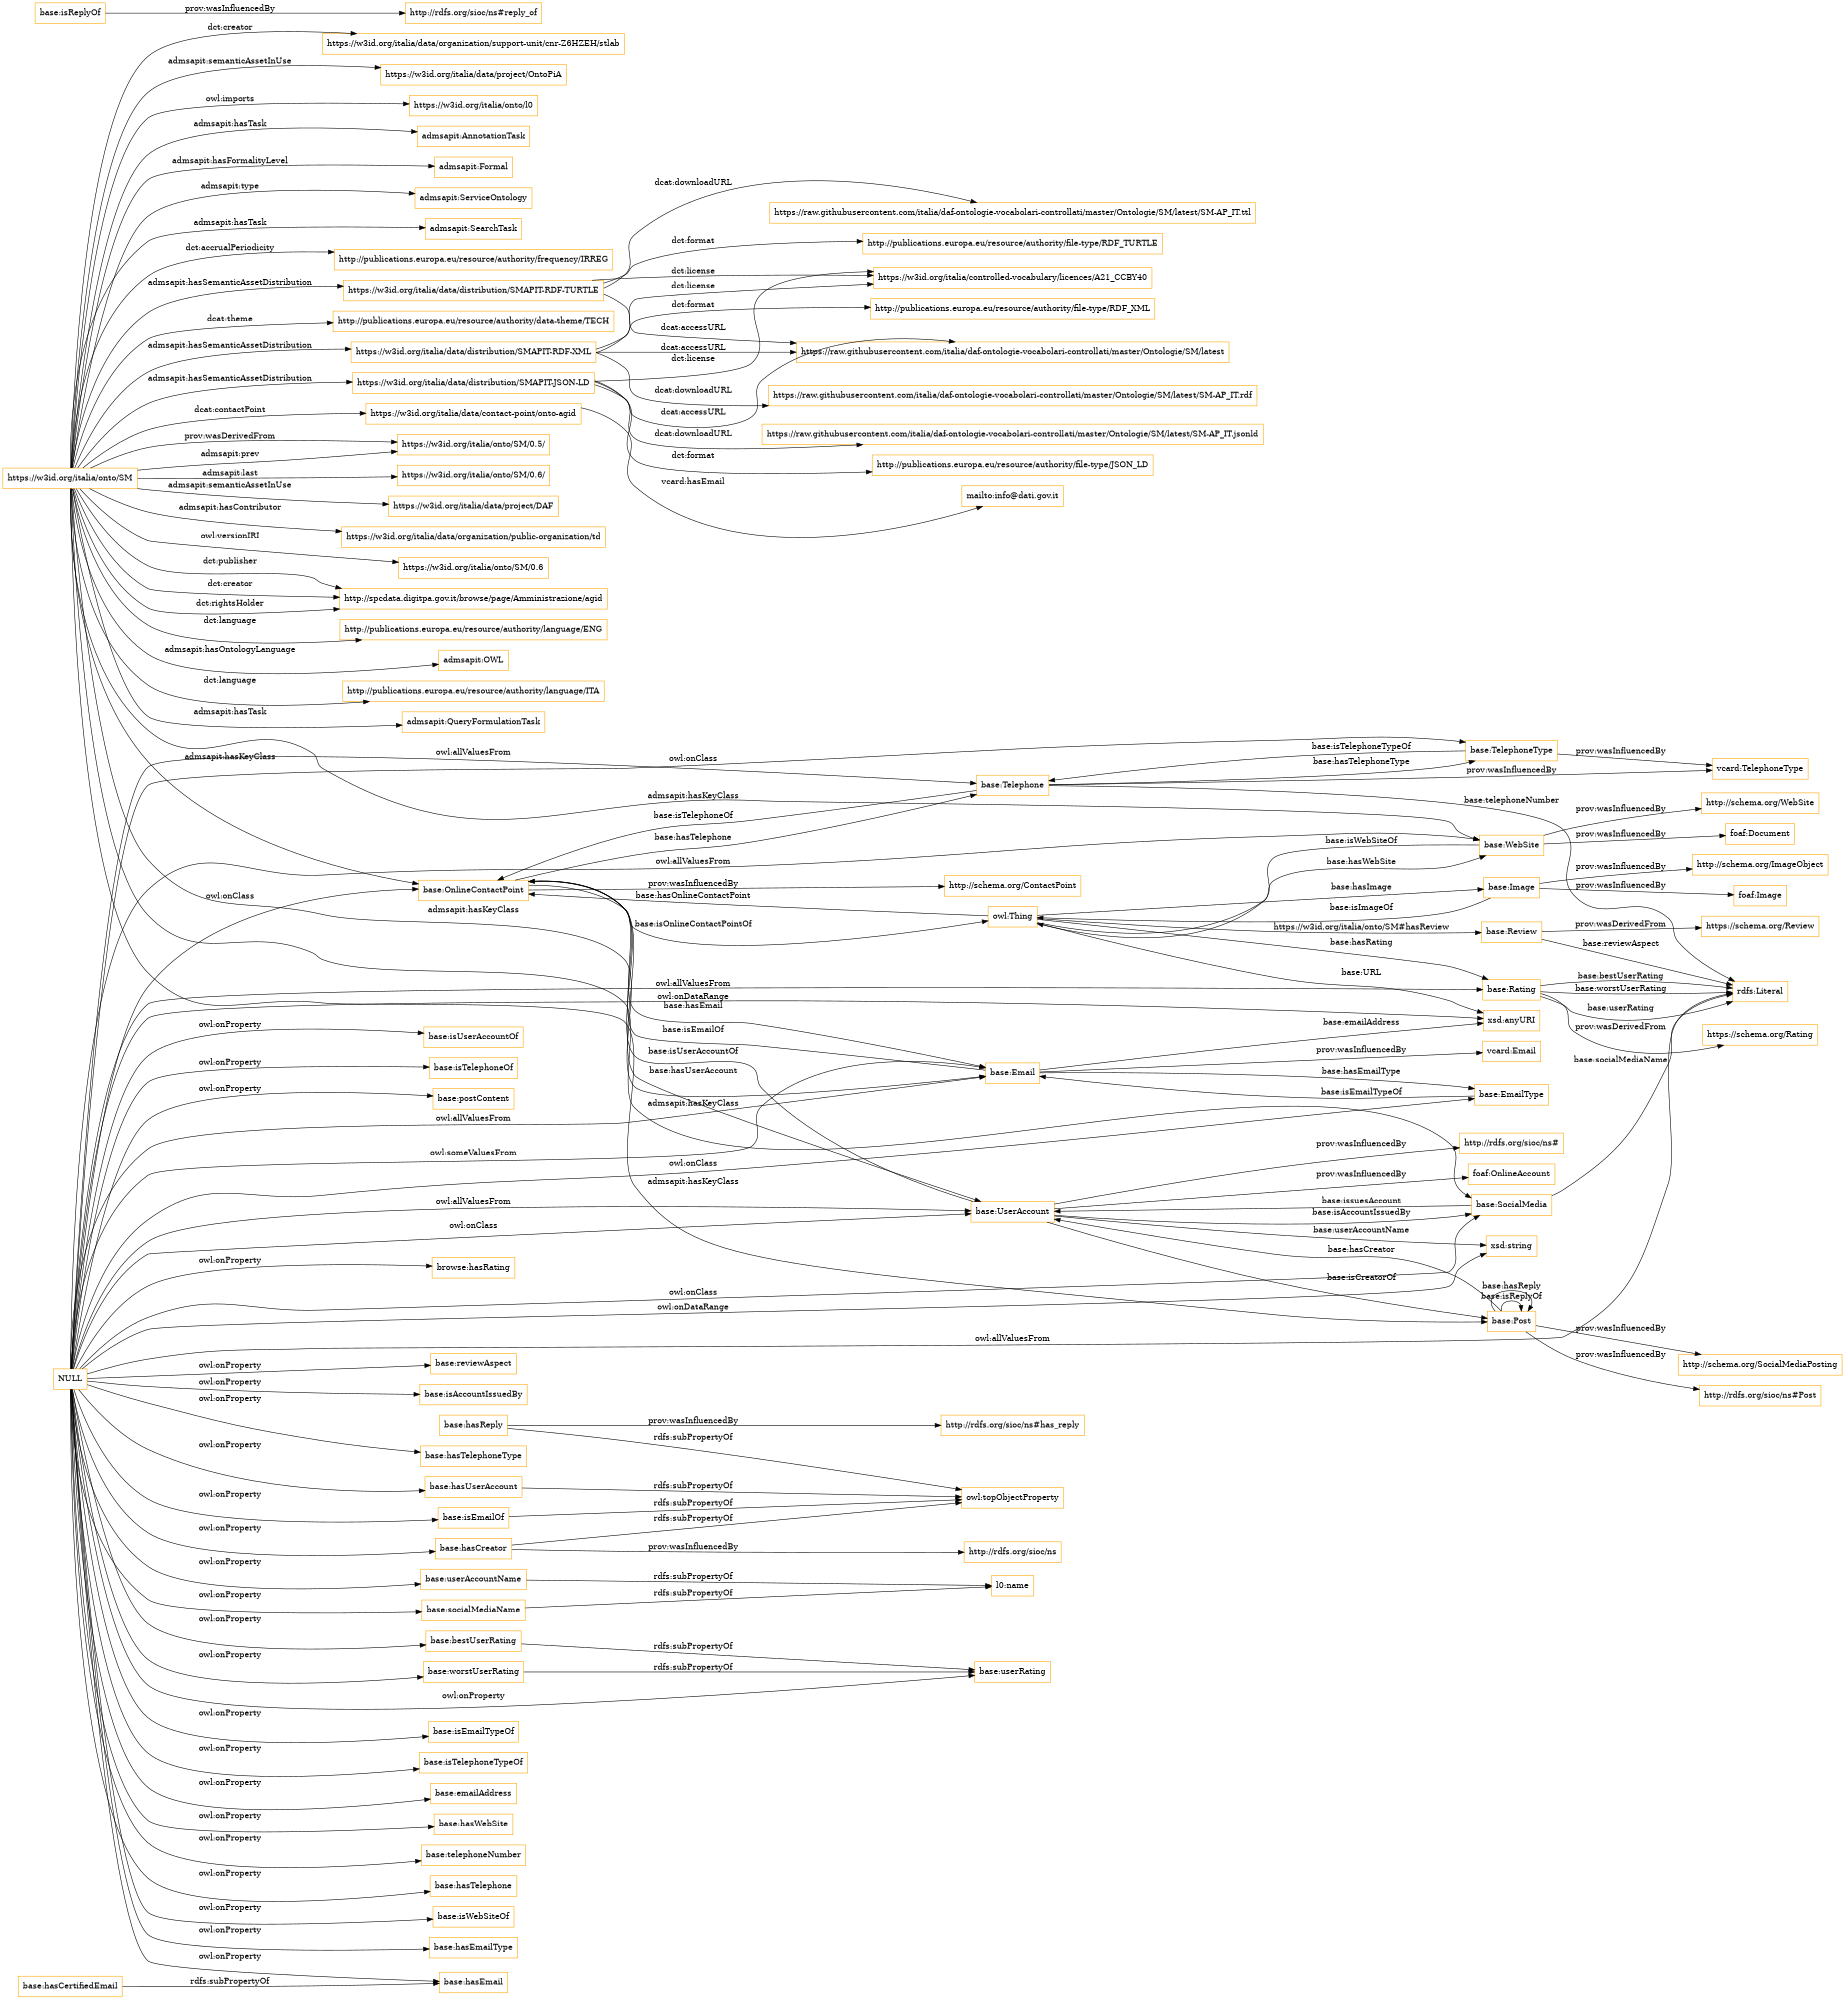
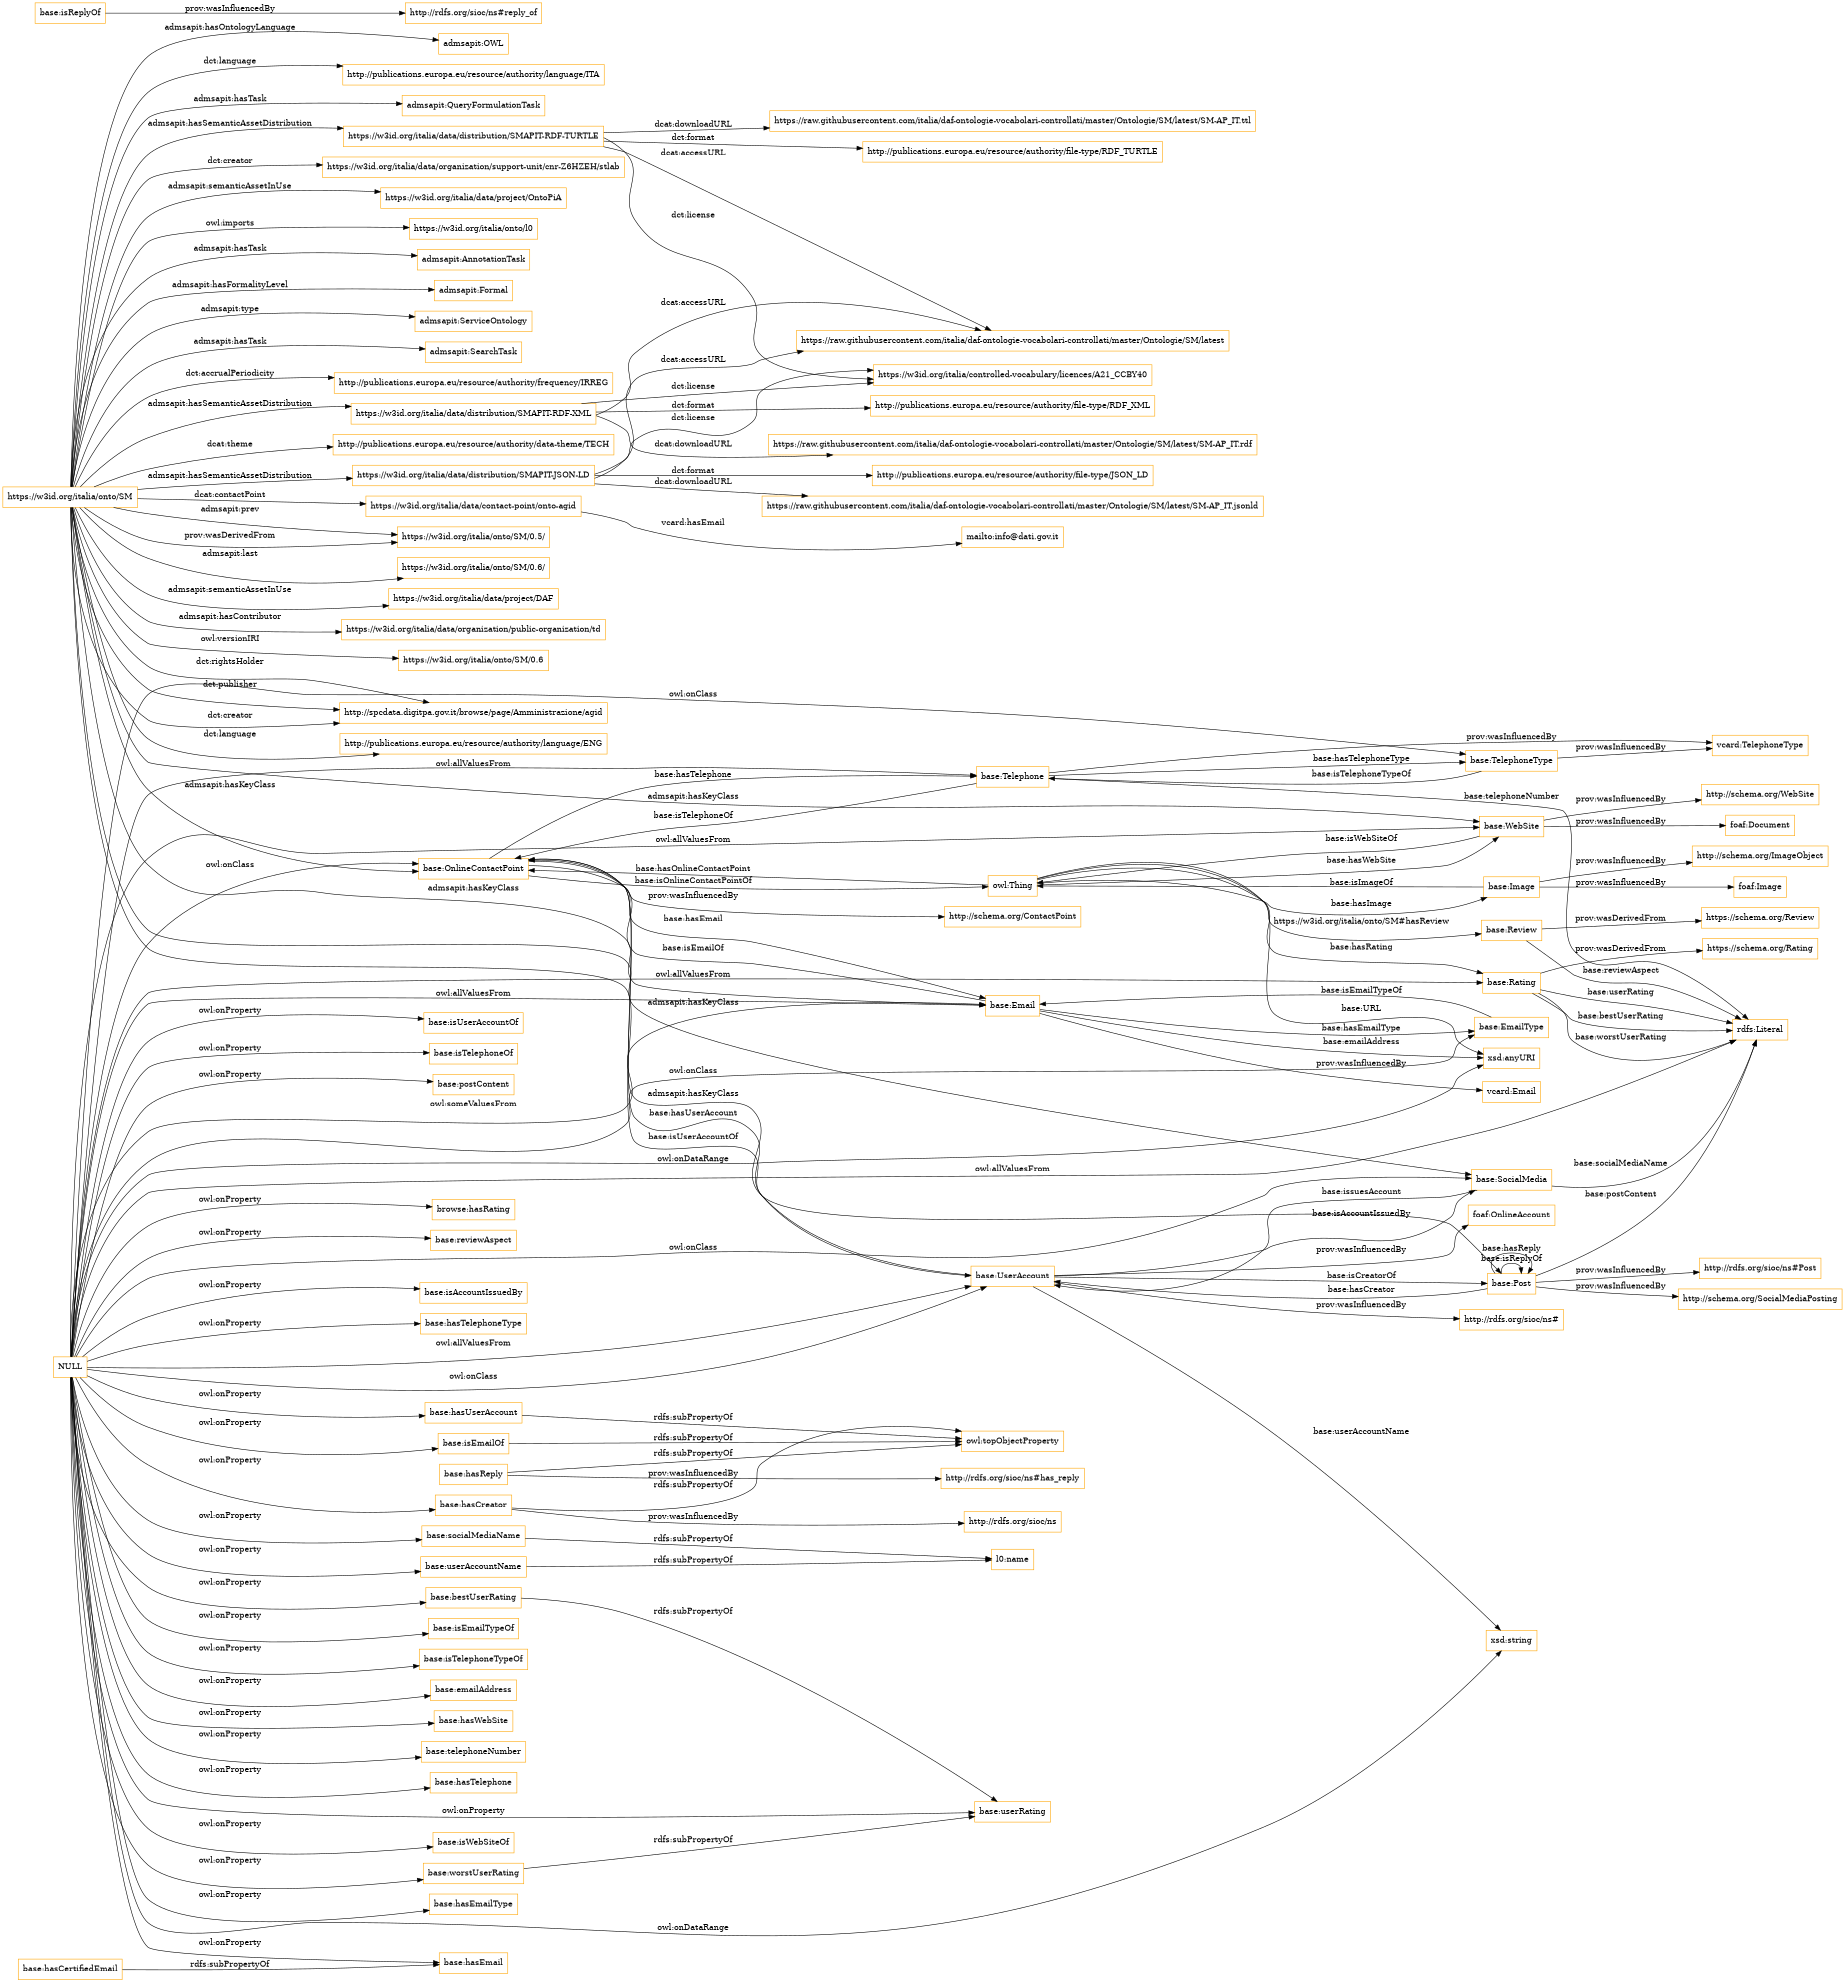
none -> (1676, 1190)
